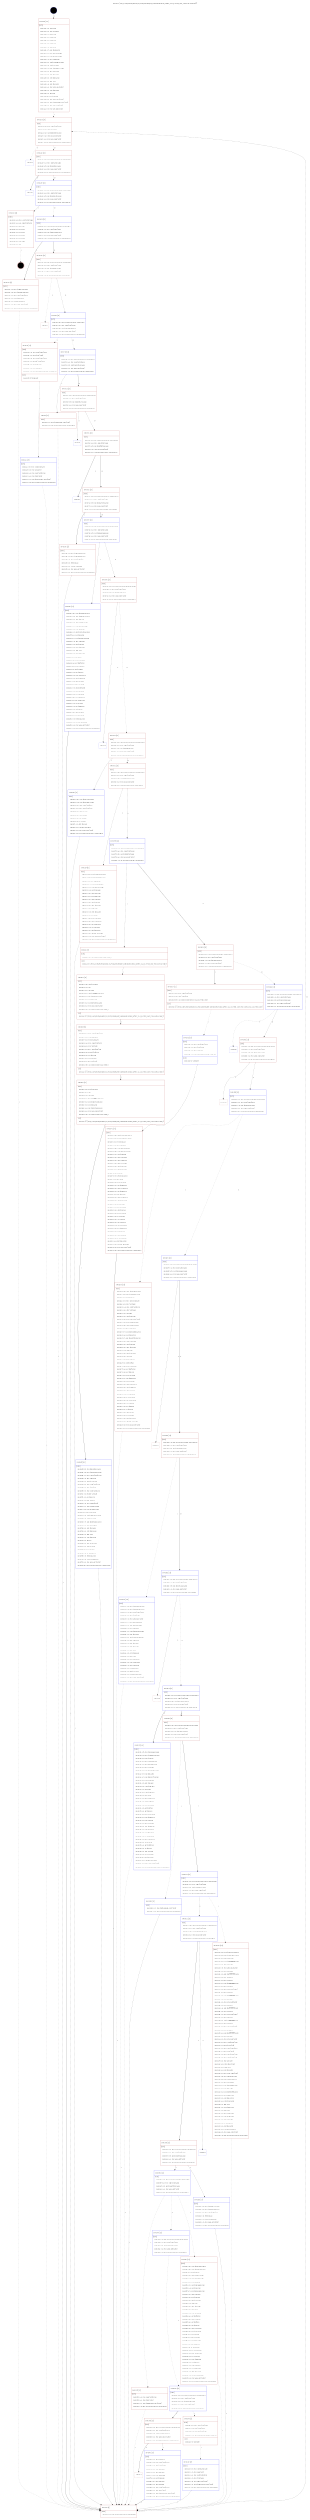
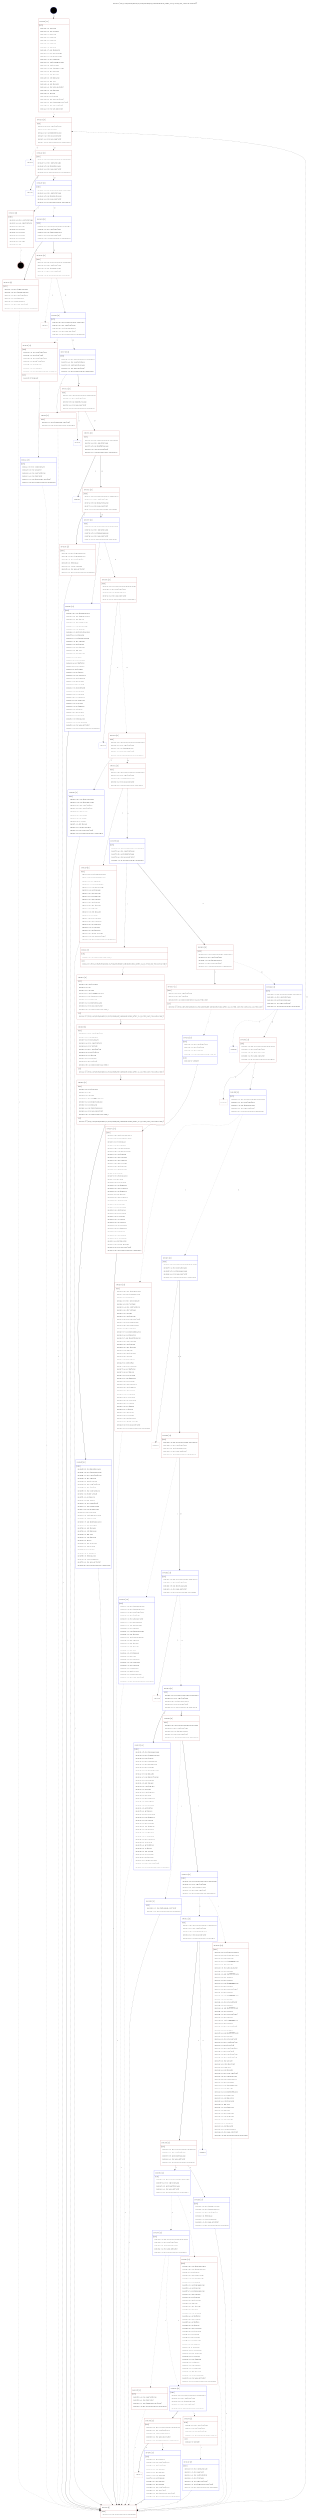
(143, 2289) -> (158, 2321)
